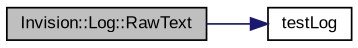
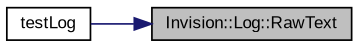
(228, 24) -> (112, 24)
